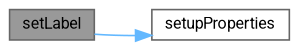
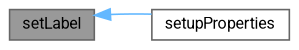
(115, 35) -> (131, 14)
